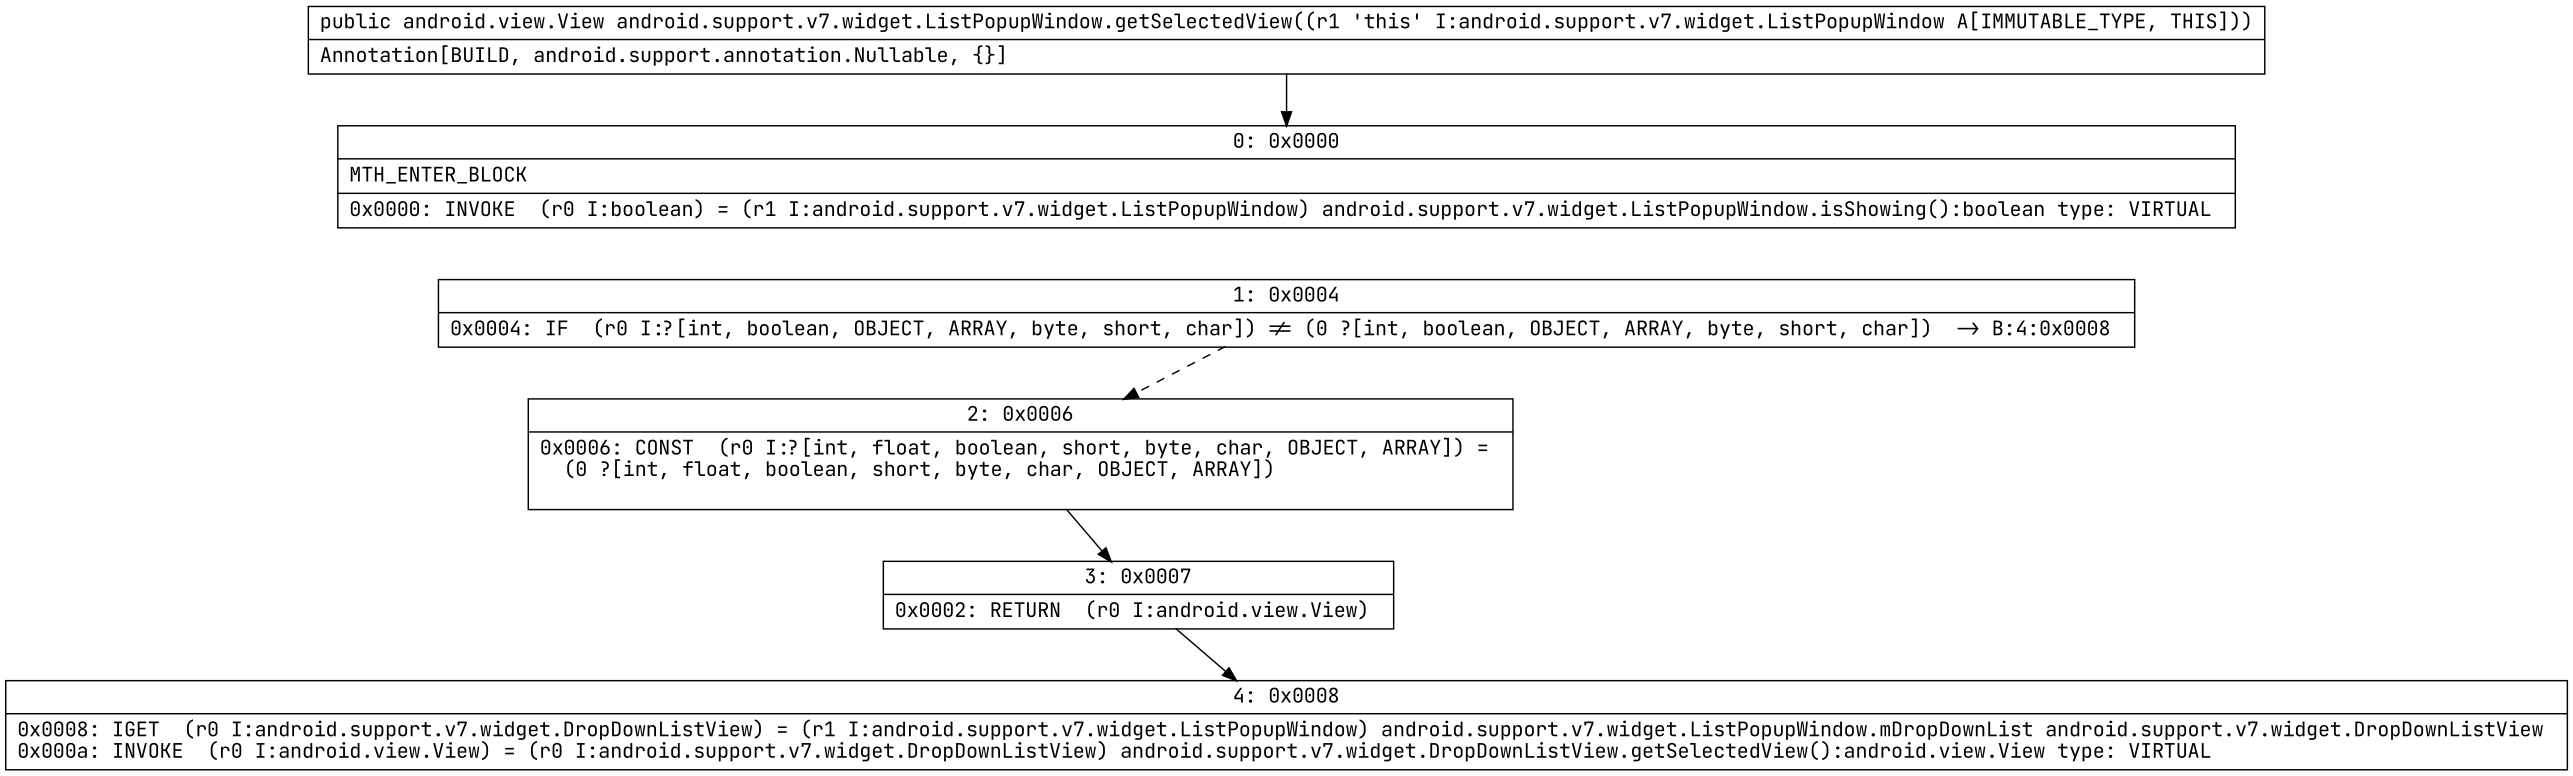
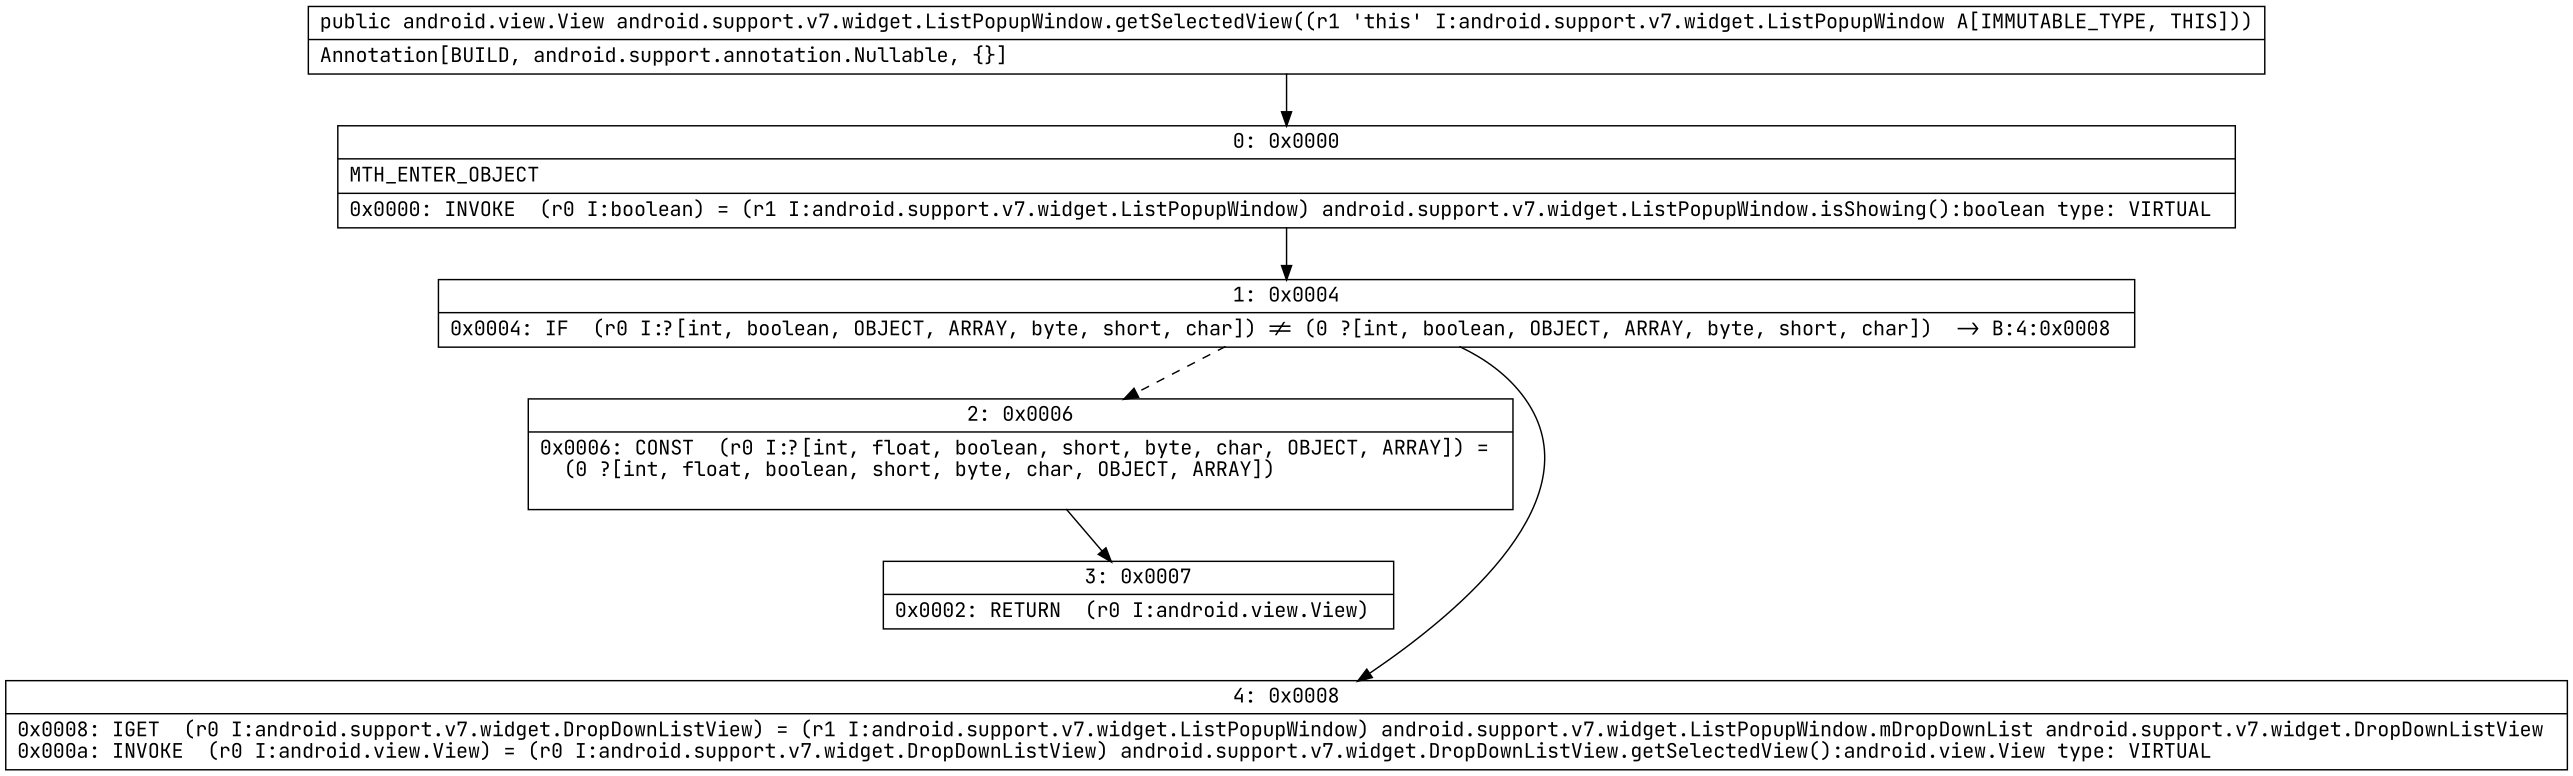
(438, 175) -> (445, 175)
none -> (1287, 246)
(1201, 650) -> (1524, 523)
